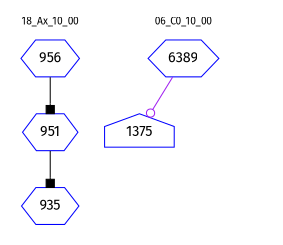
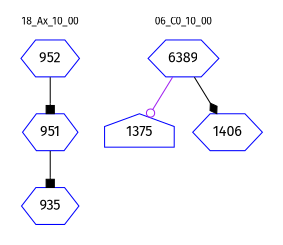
(50, 58) -> (50, 58)
none -> (228, 132)
